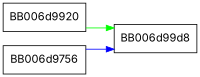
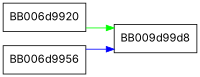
(156, 39) -> (156, 39)
(44, 60) -> (44, 60)
